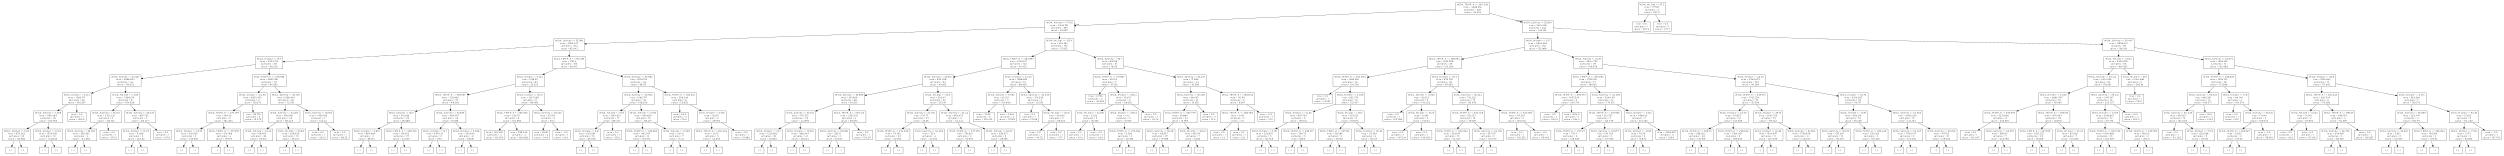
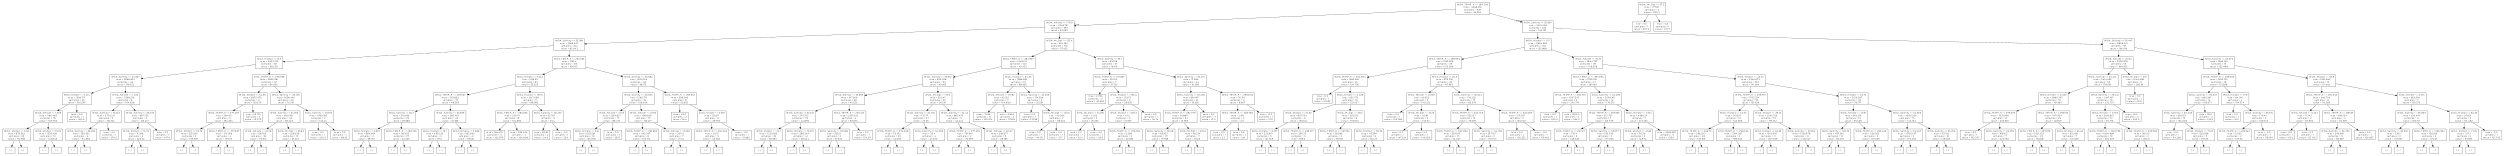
(1359, 125) -> none
